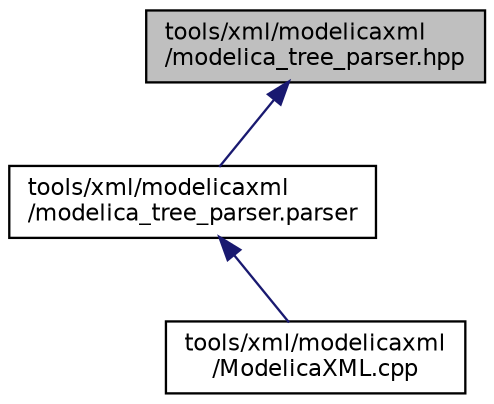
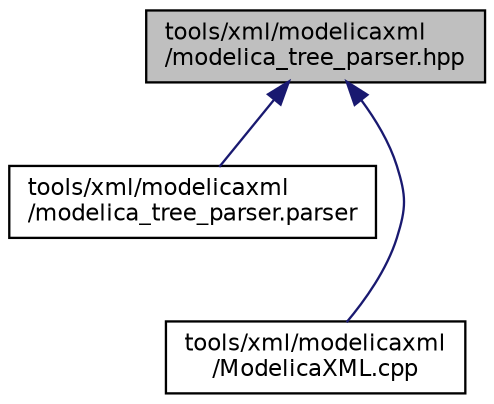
(262, 289) -> (403, 214)
